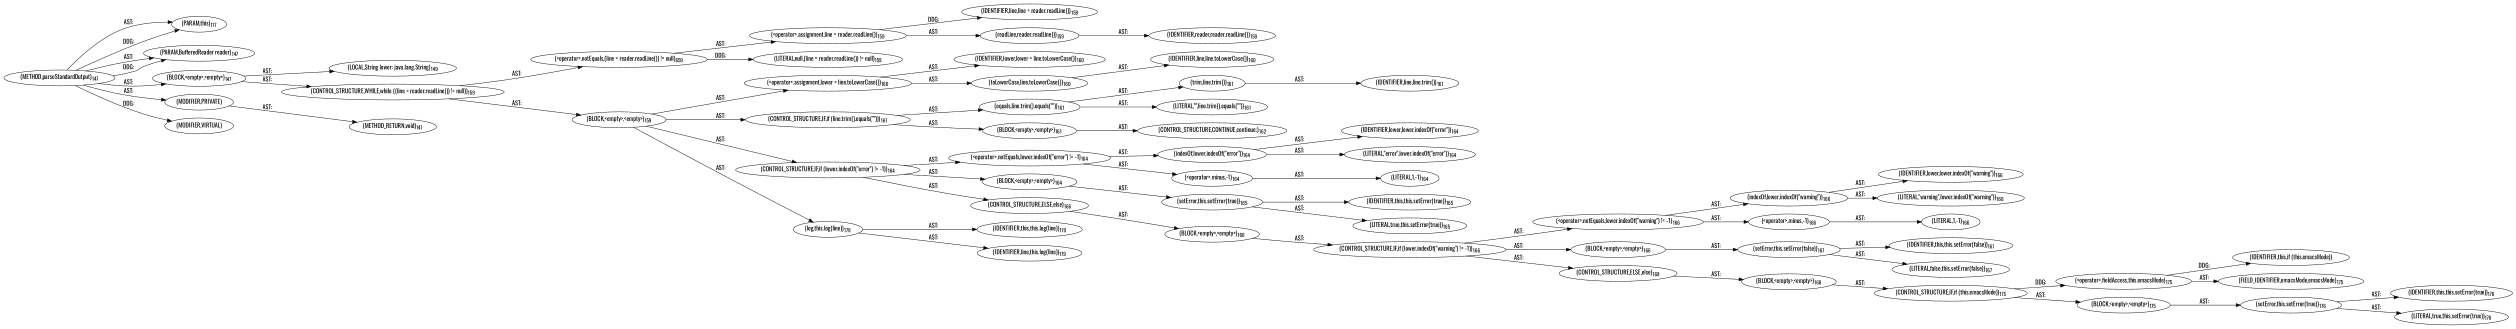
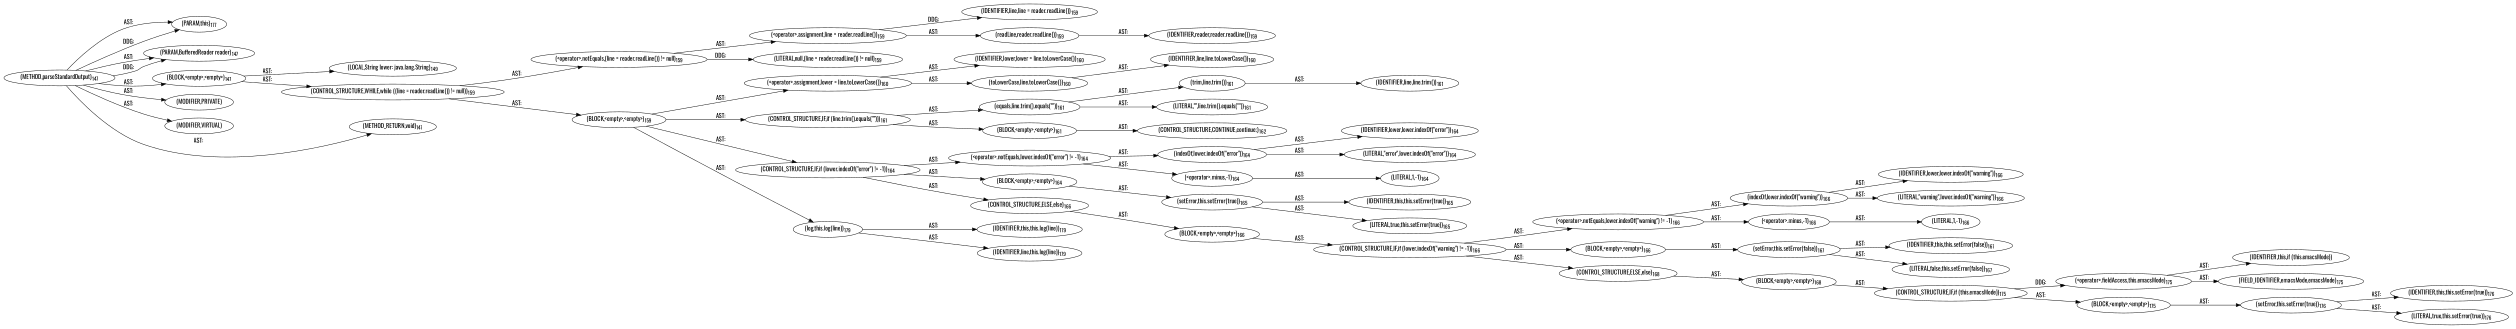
(679, 59) -> (679, 59)
(129, 104) -> (129, 104)
(291, 114) -> (207, 156)
(2205, 266) -> (2205, 266)
